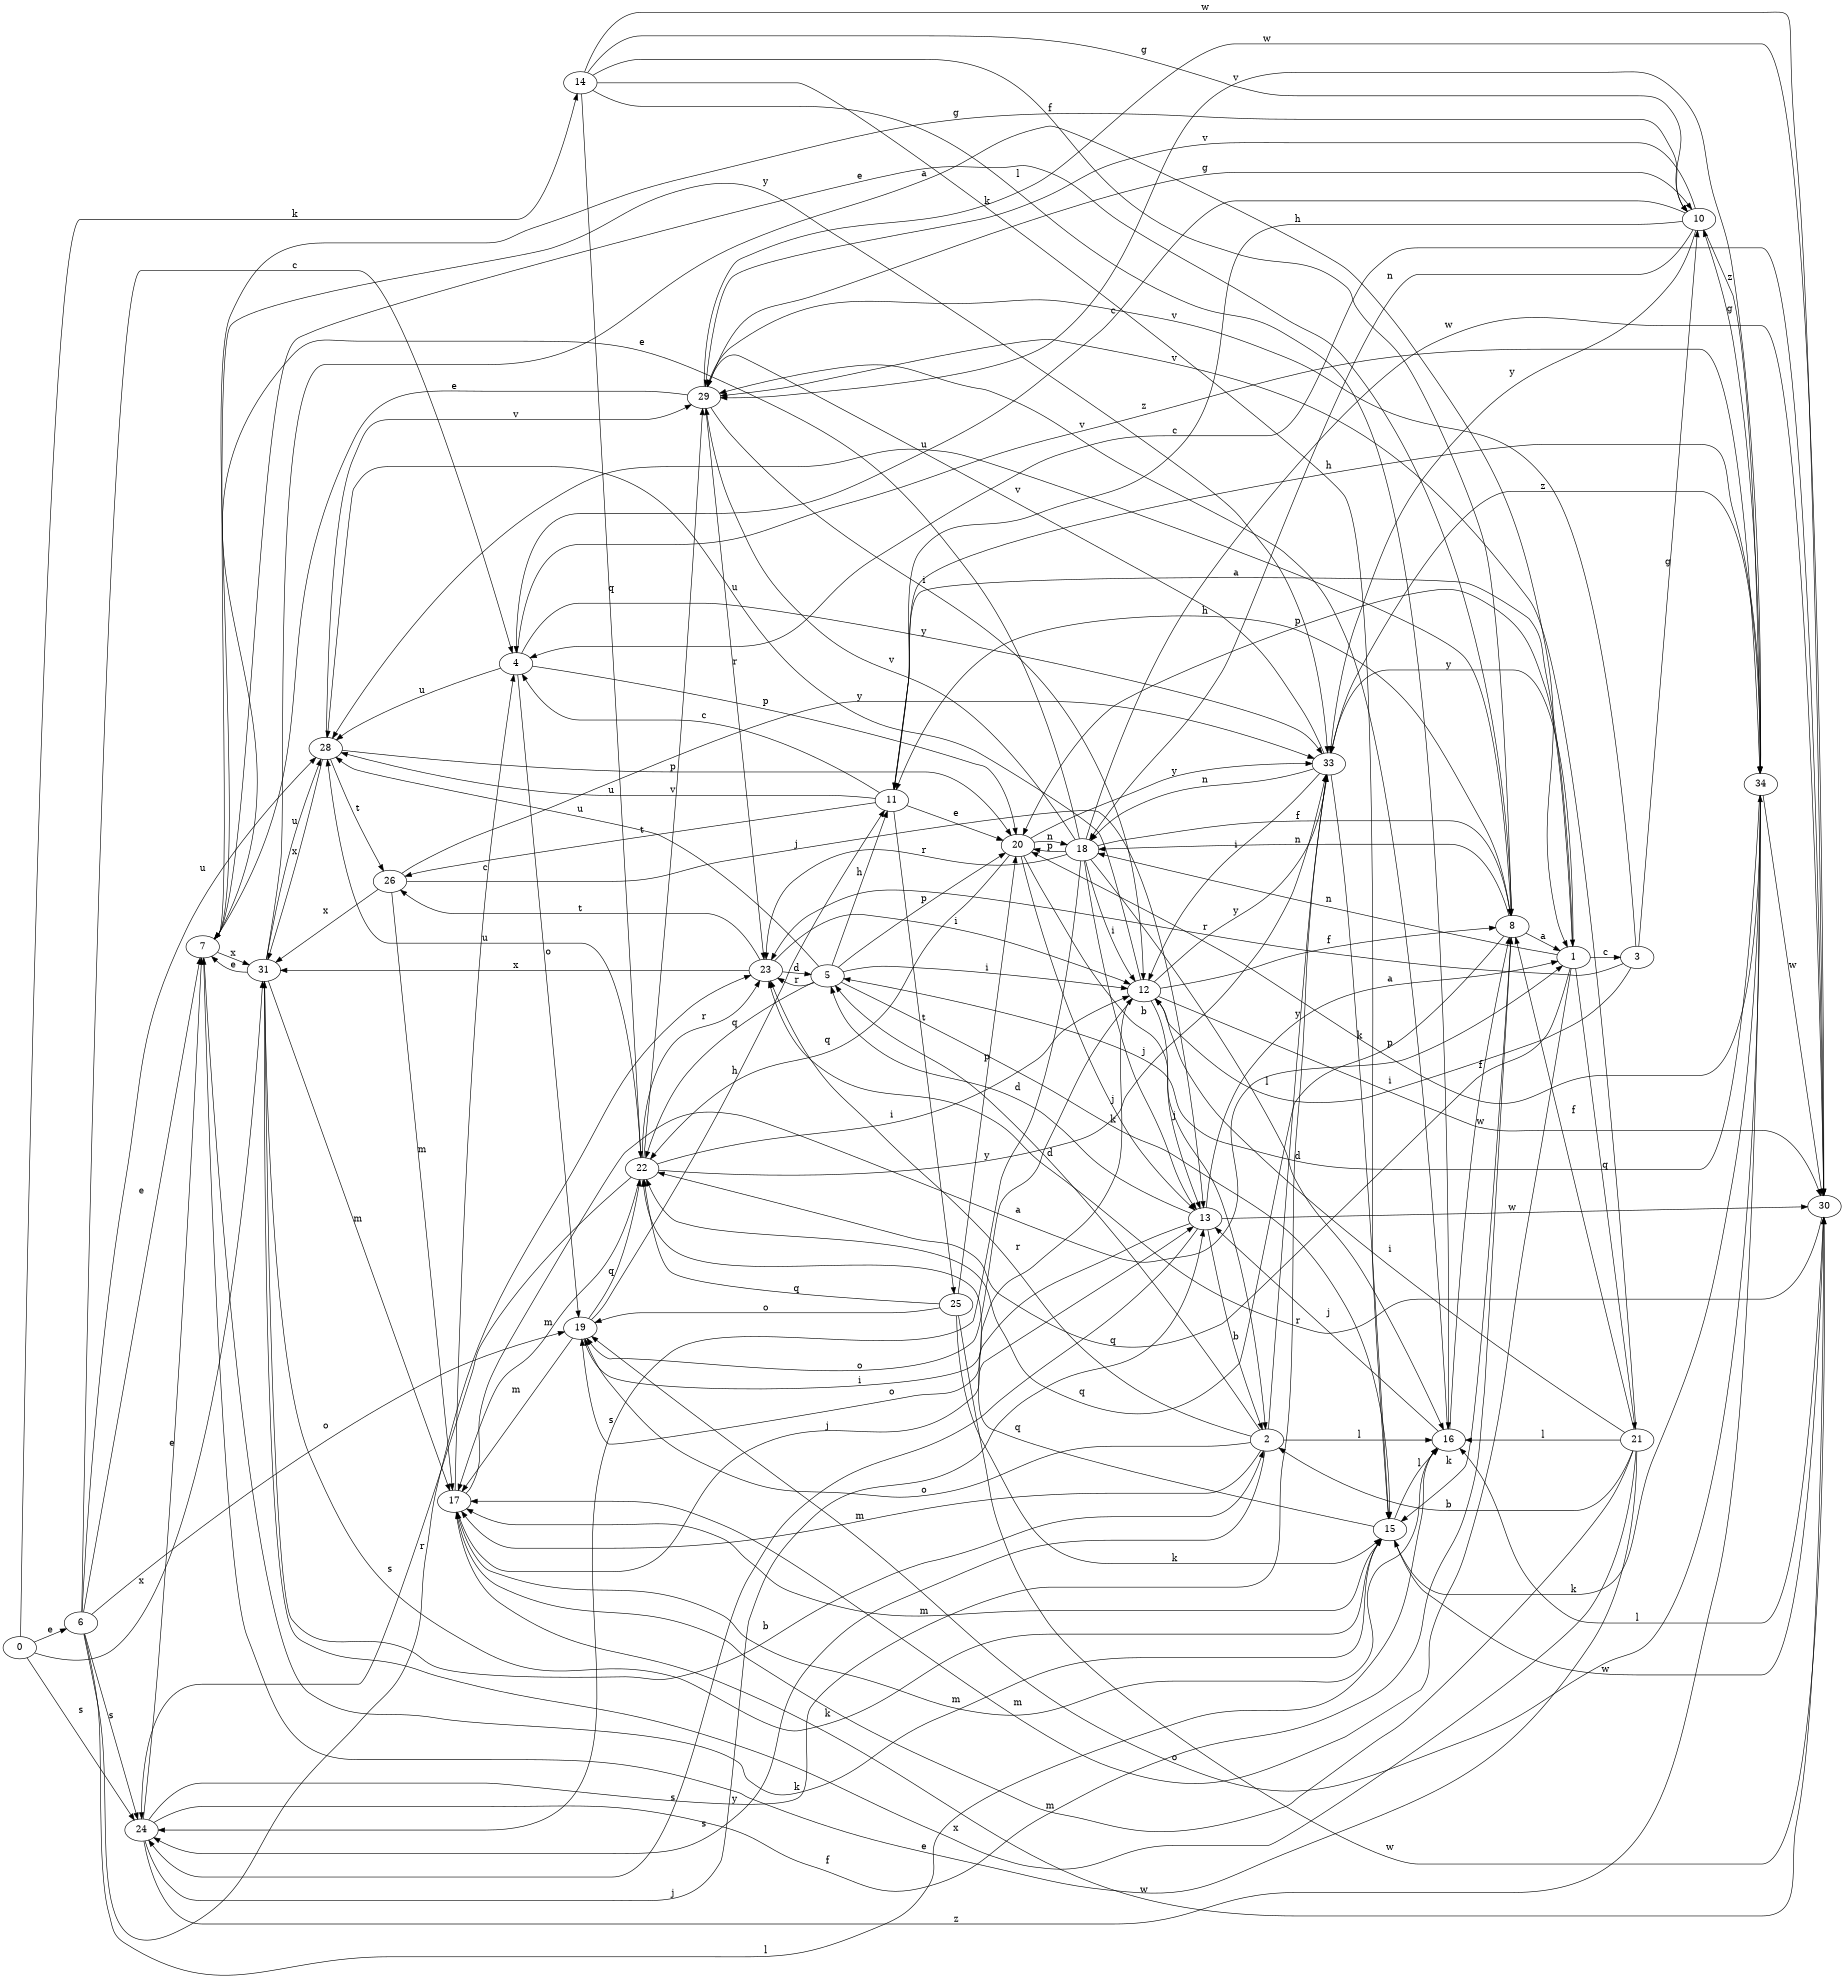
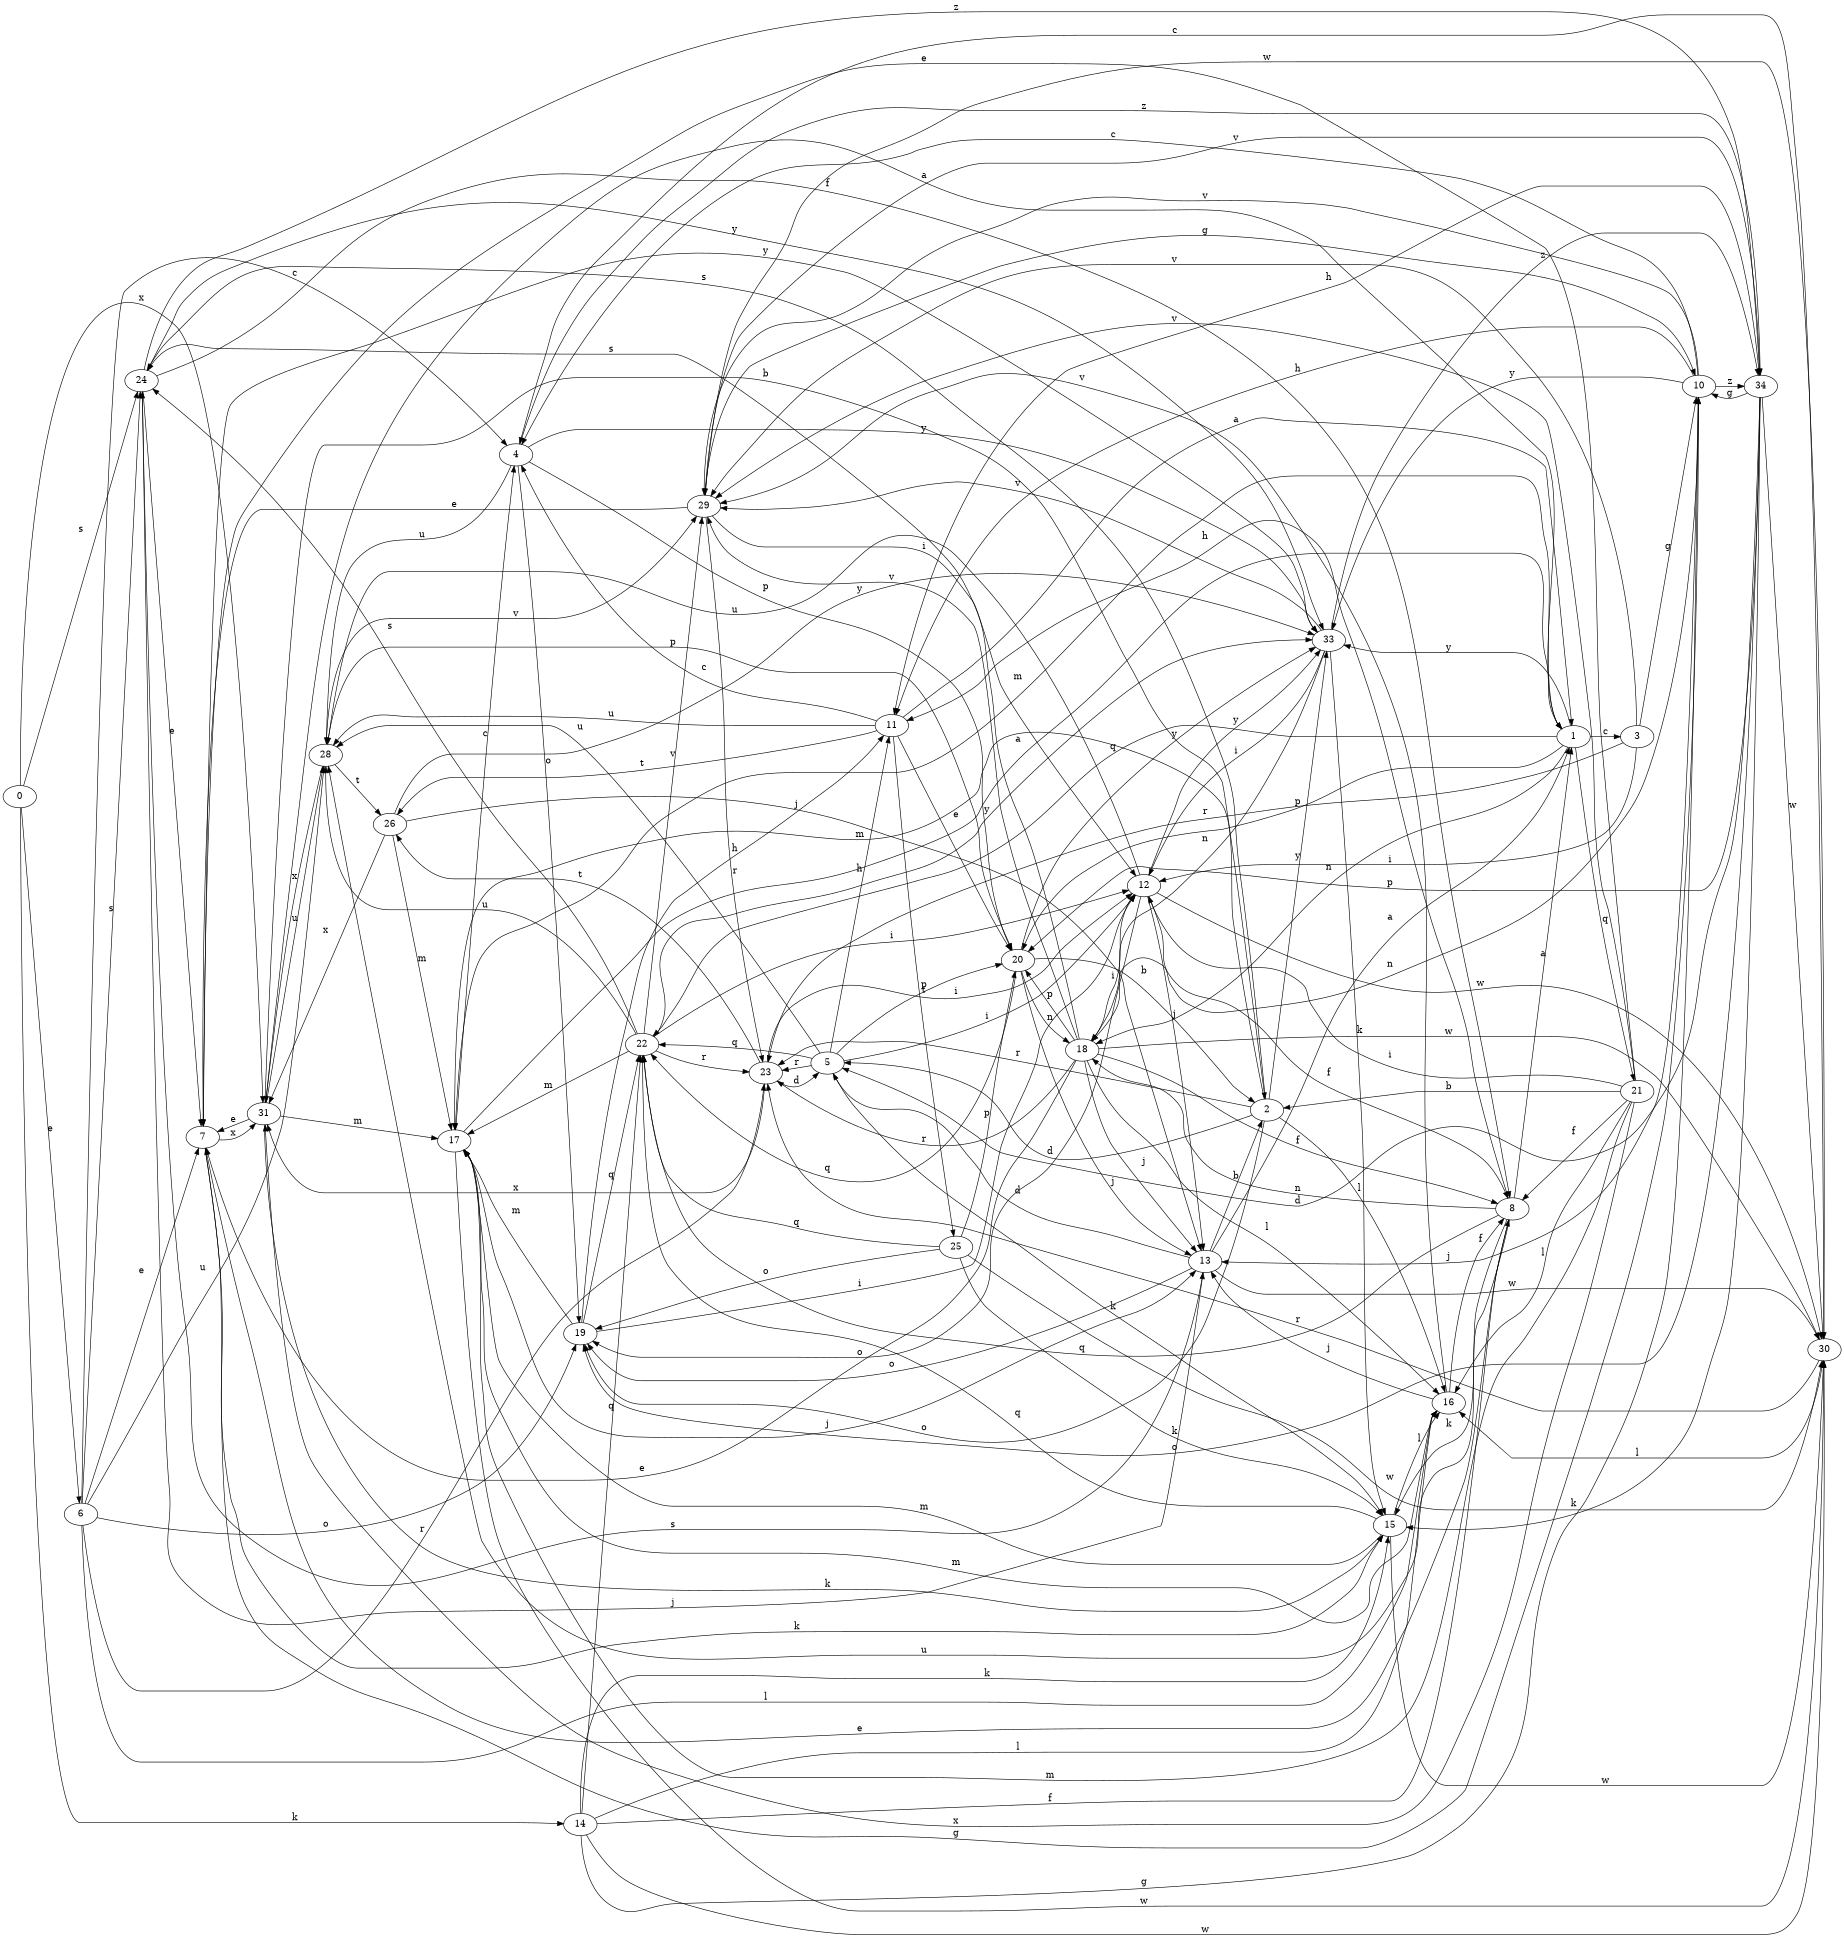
none -> (1672, 1000)
